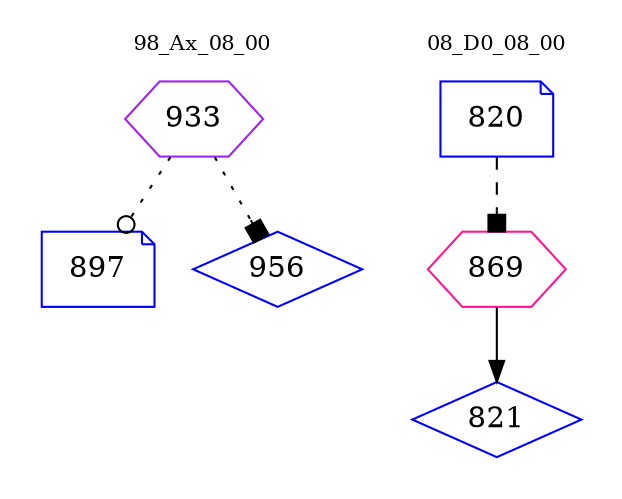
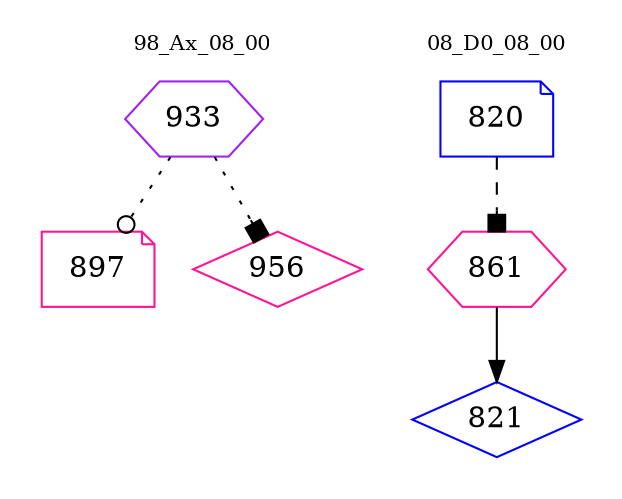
(98, 269) -> (98, 269)
(278, 269) -> (278, 269)
(497, 269) -> (497, 269)
